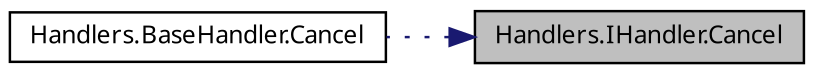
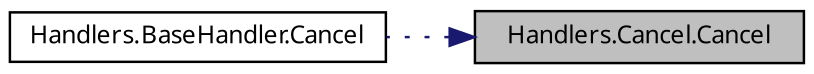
(639, 37) -> (639, 37)
